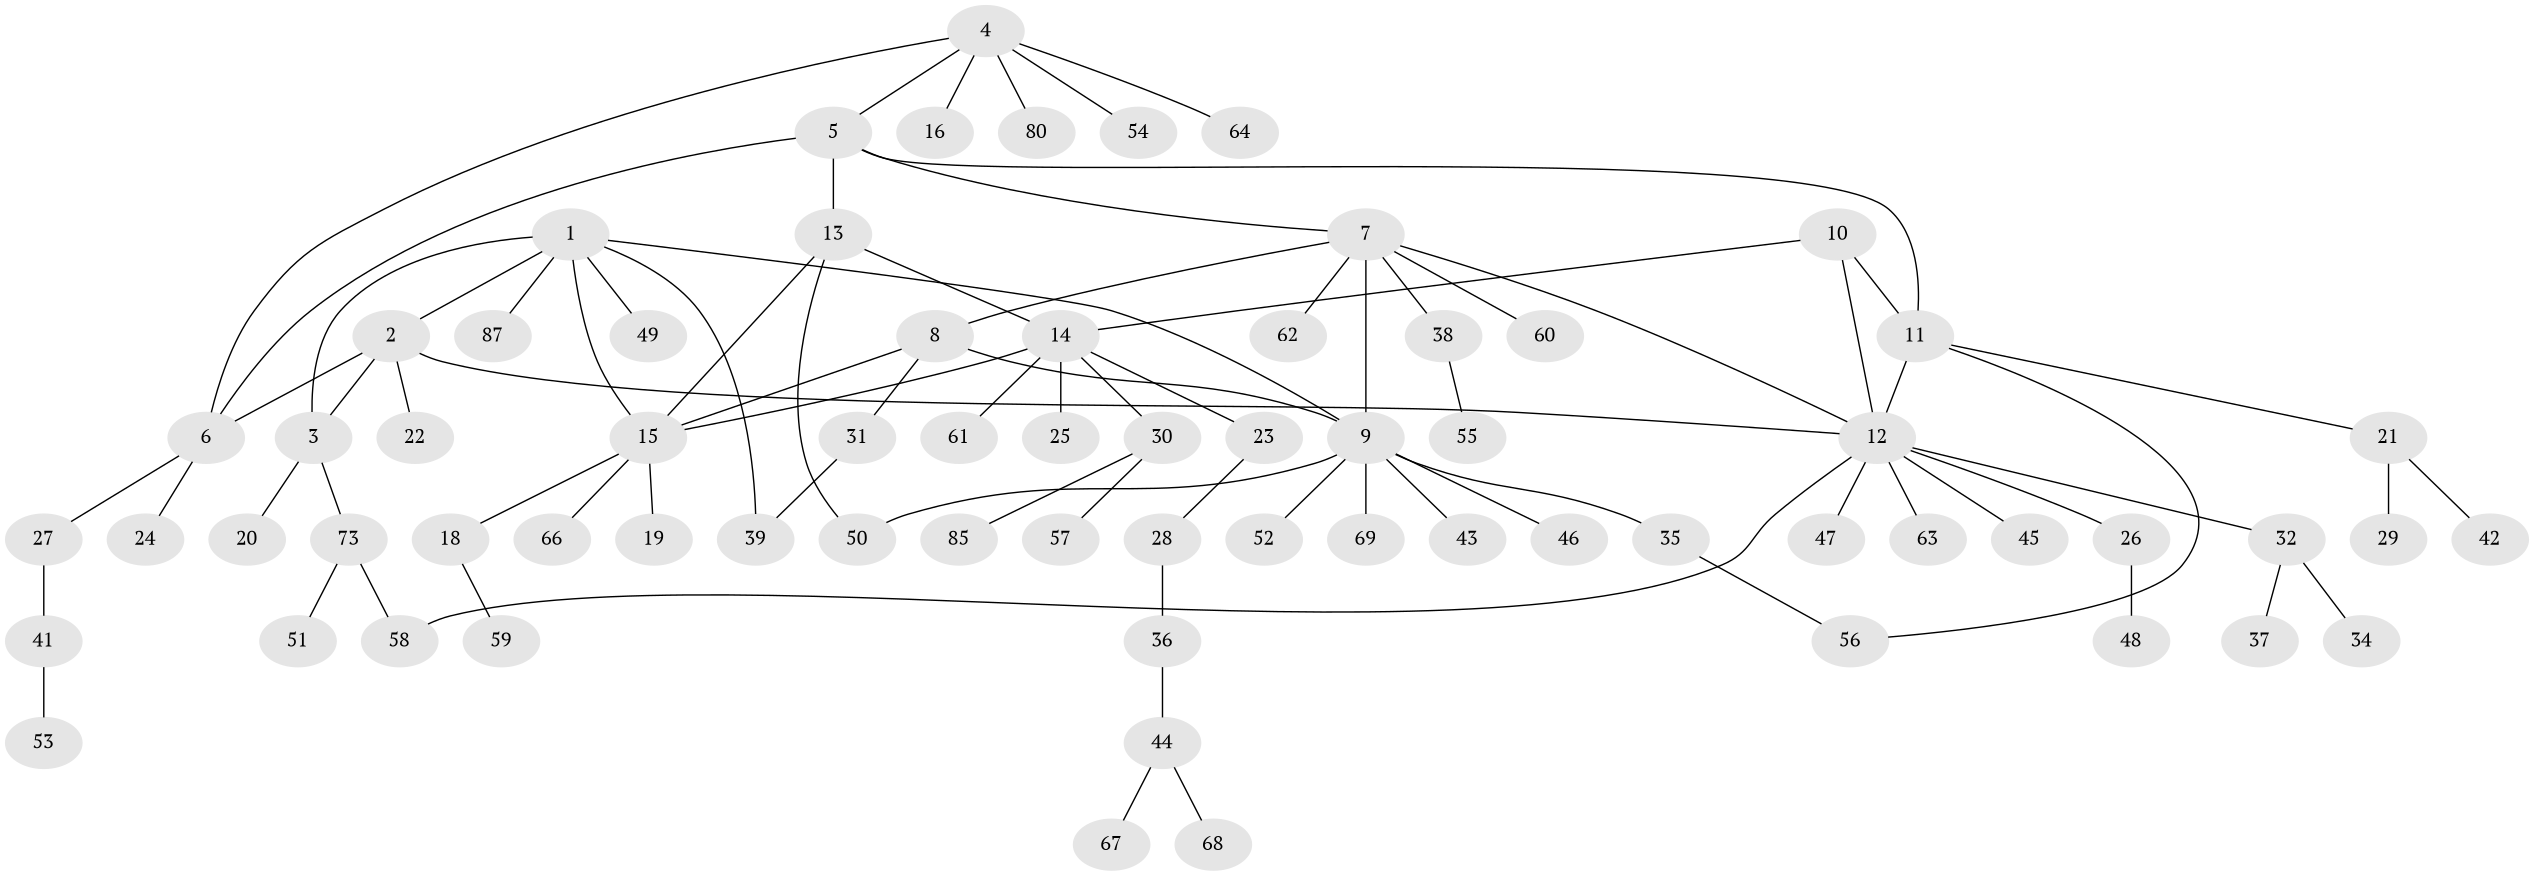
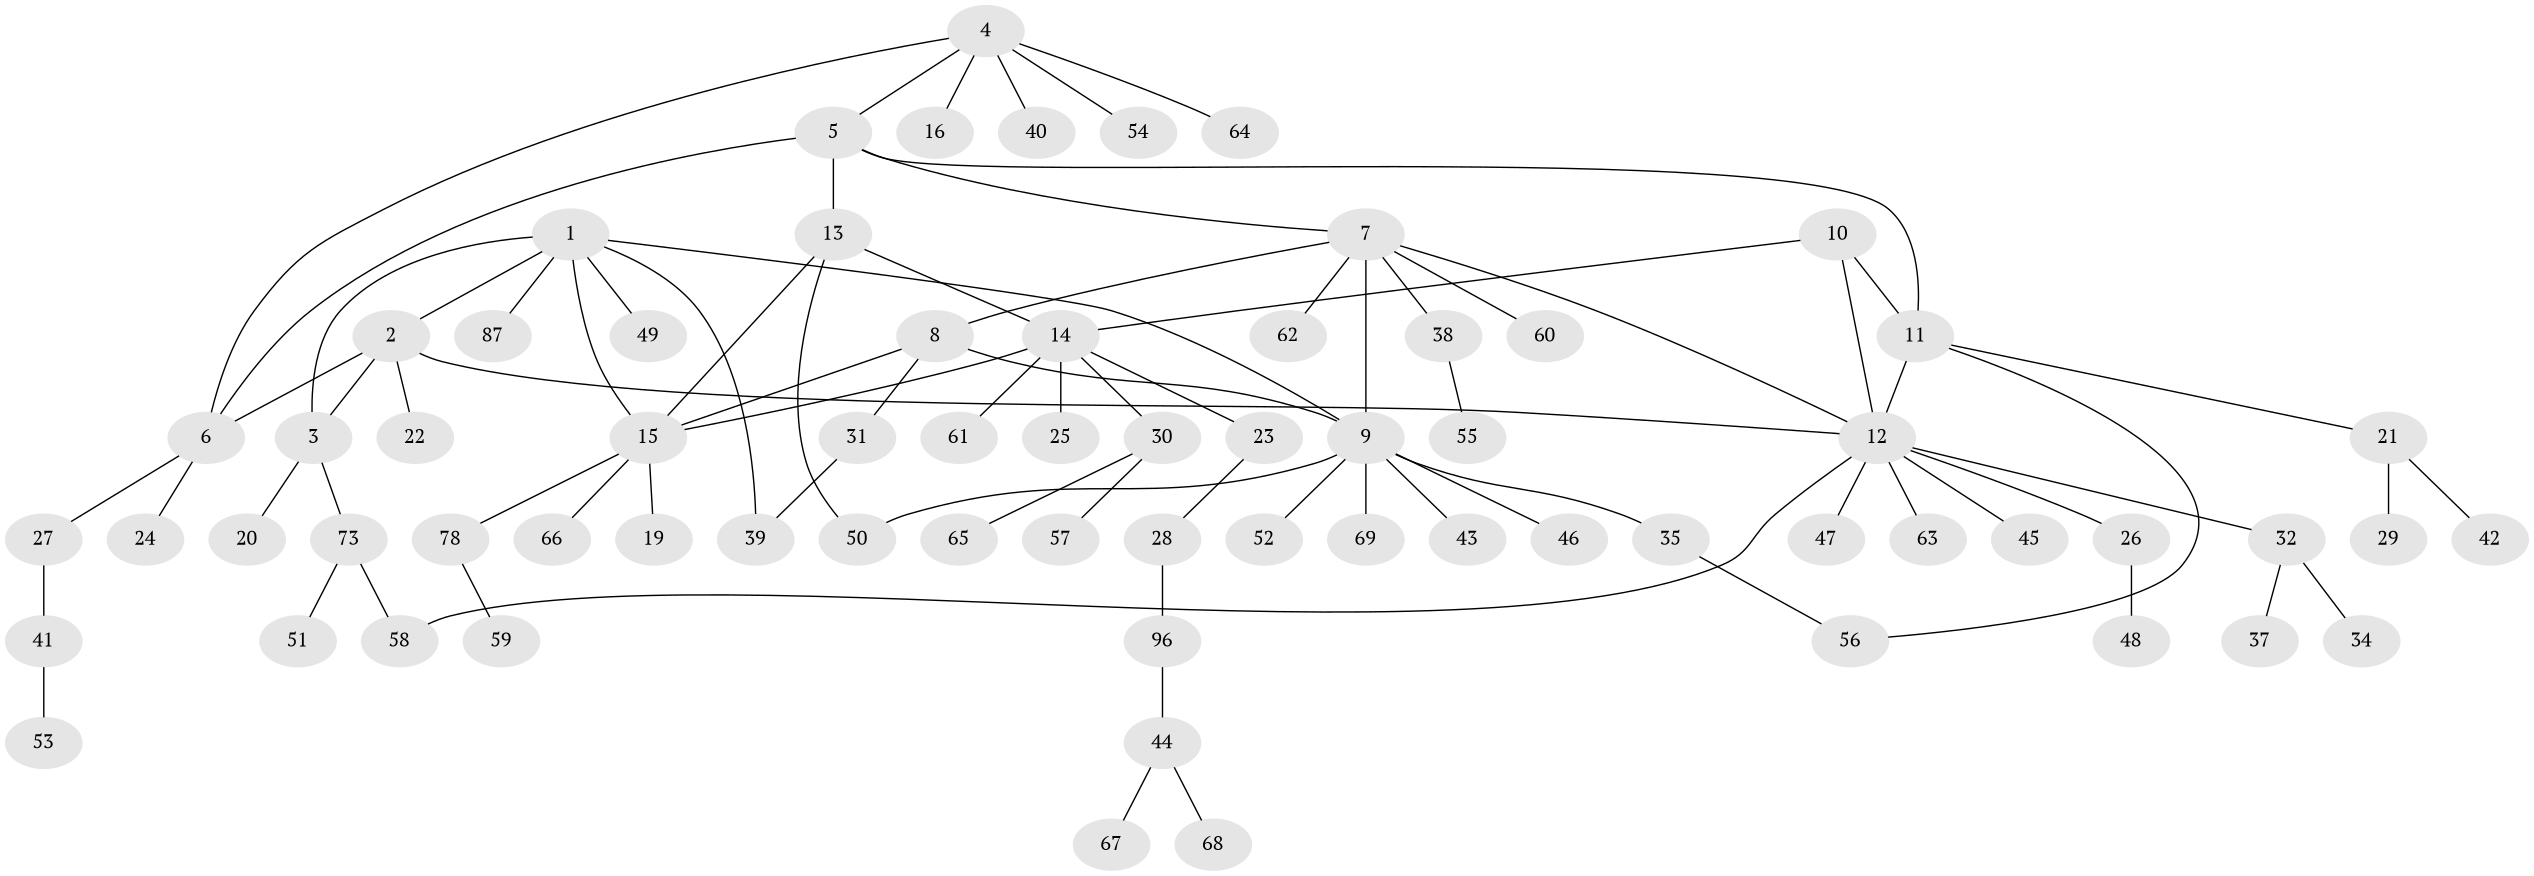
(1037, 133) -> (1037, 133)
(451, 540) -> (451, 540)
(959, 540) -> (959, 540)
(1162, 641) -> (1162, 641)
